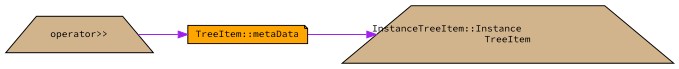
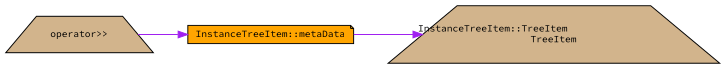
(248, 34) -> (271, 34)
(508, 34) -> (554, 34)
